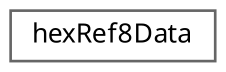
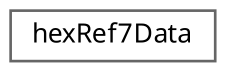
(113, 36) -> (113, 36)
